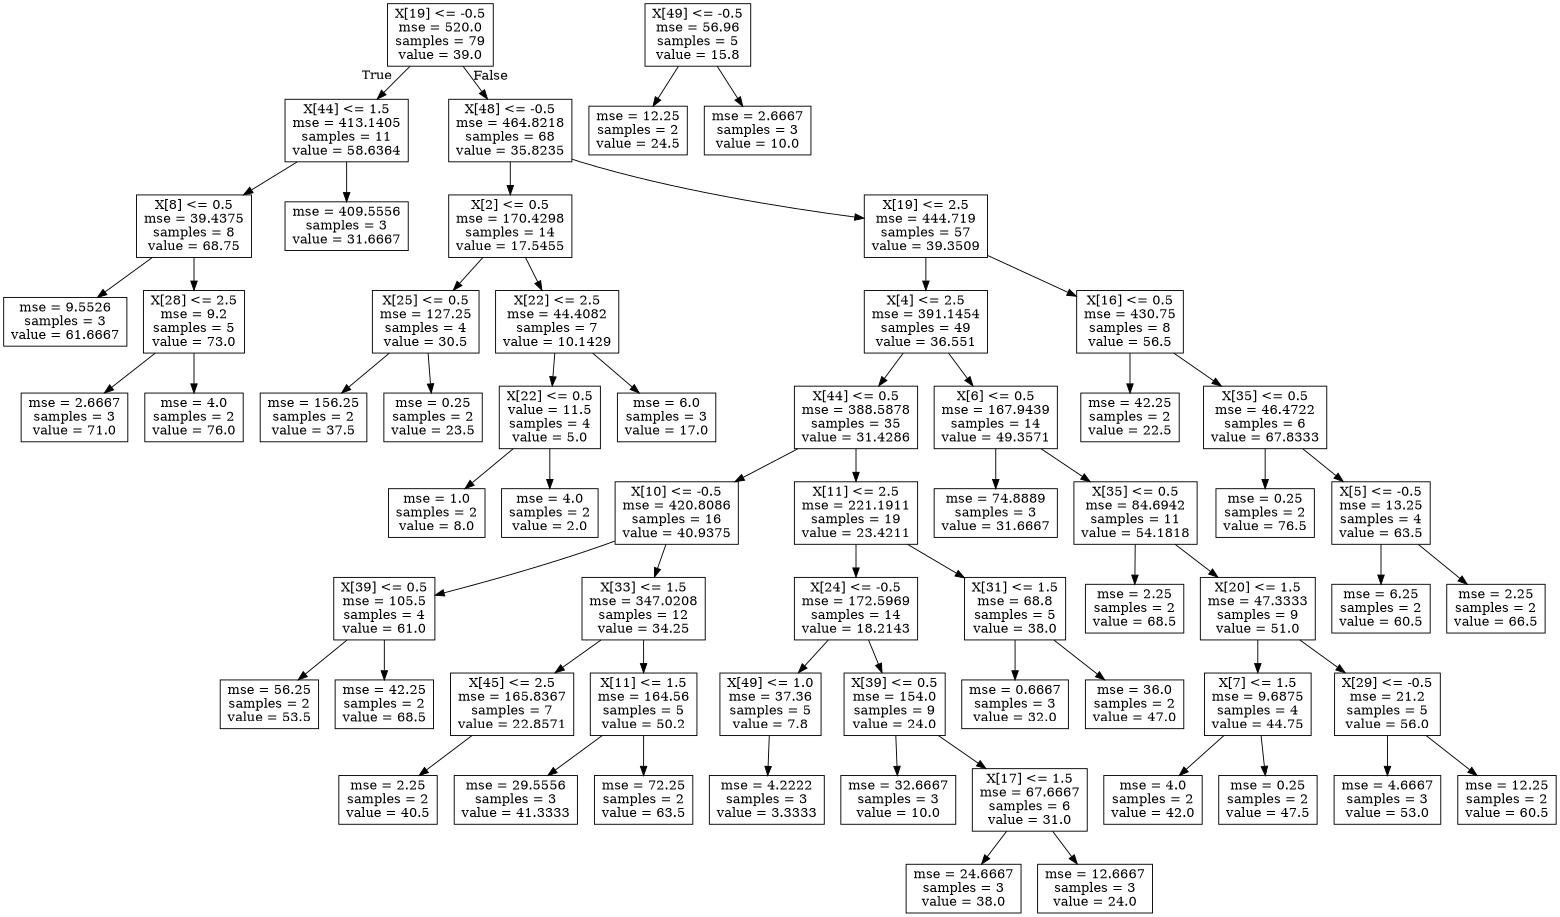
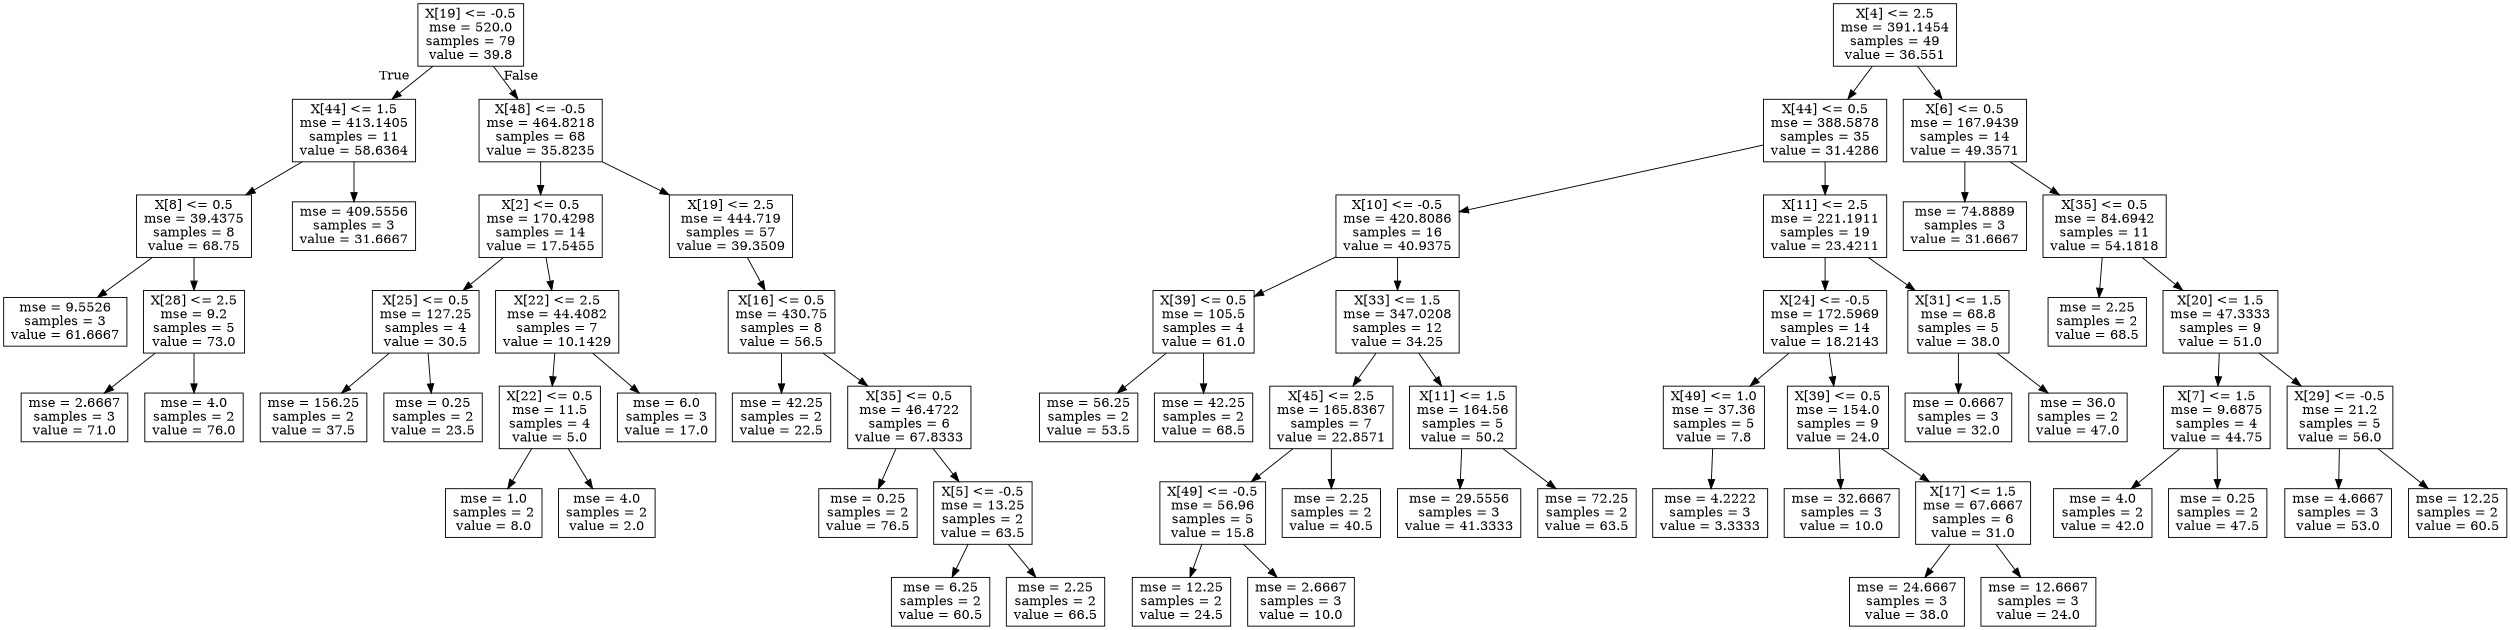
(440, 35) -> (471, 35)
(926, 269) -> none
(550, 417) -> (550, 417)
none -> (1276, 462)
(1381, 513) -> (983, 513)
